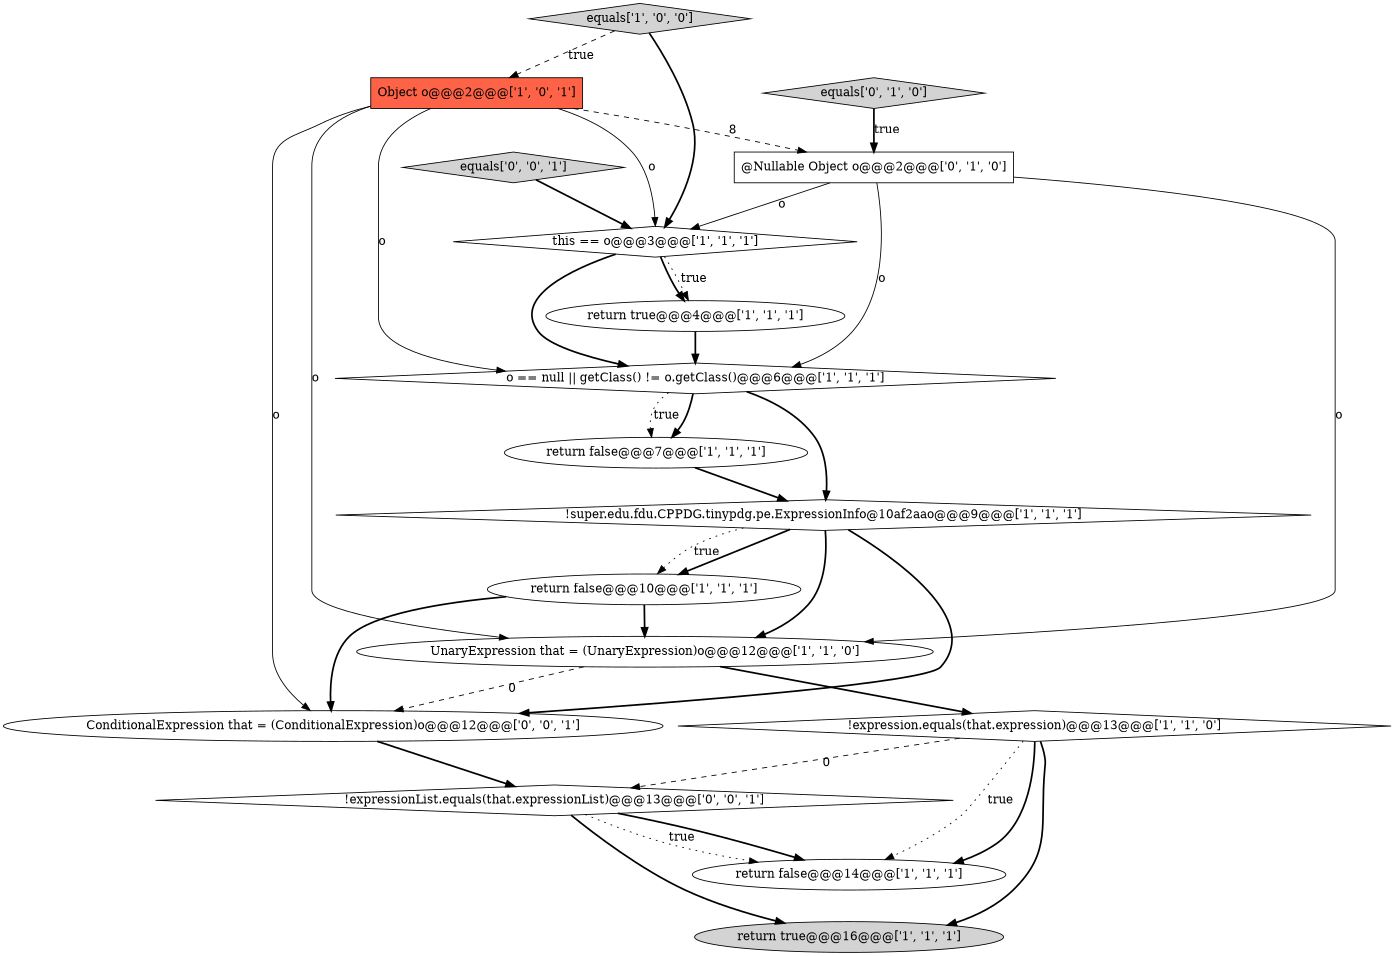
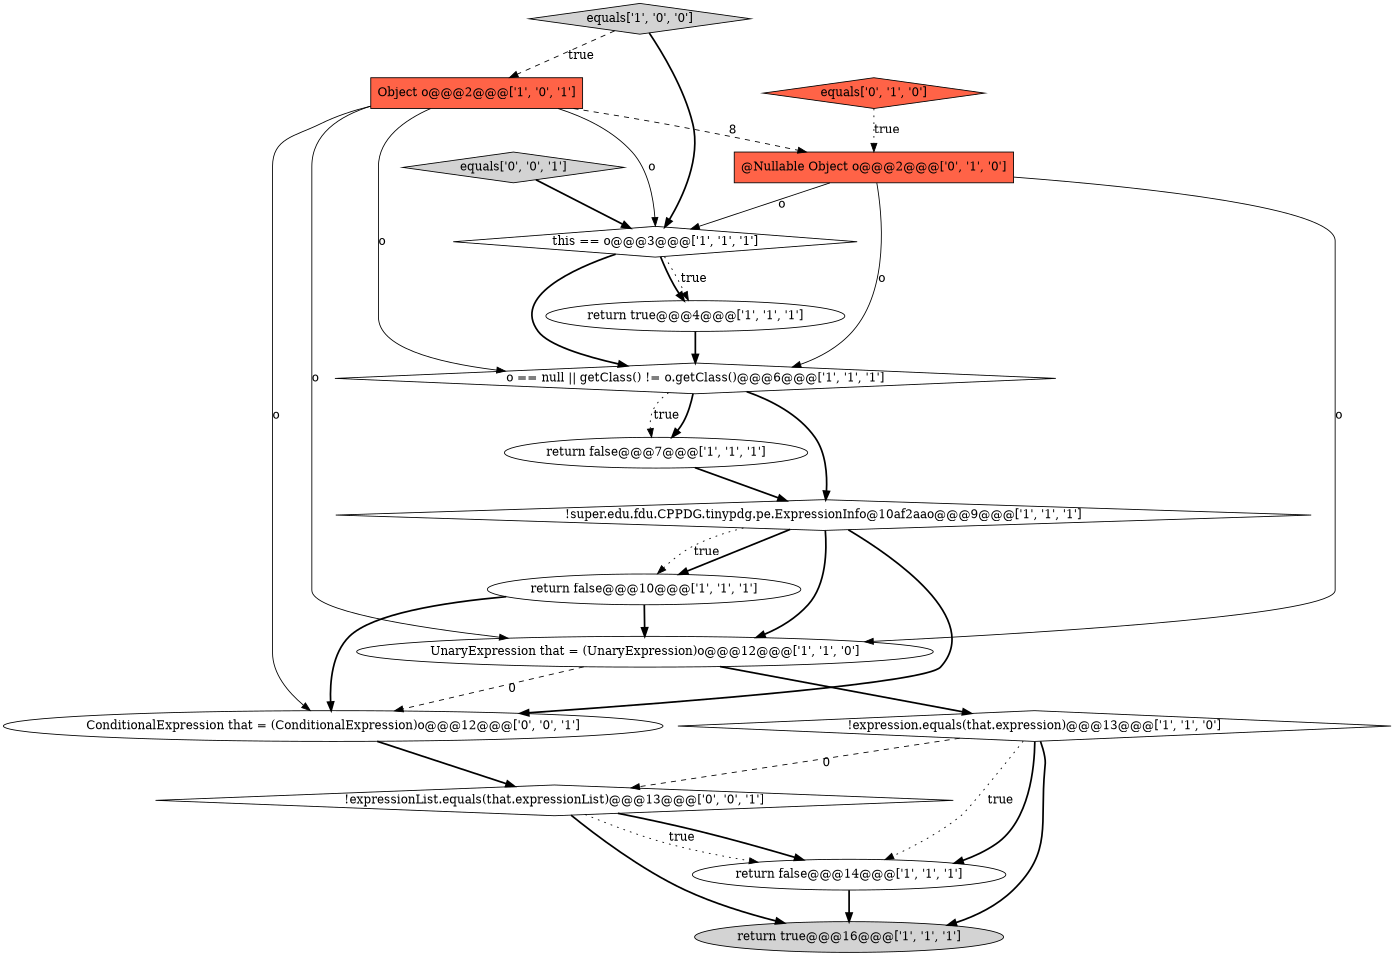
(874, 93) -> (874, 93)
(874, 126) -> (874, 126)
(874, 167) -> (874, 167)
none -> (849, 902)
